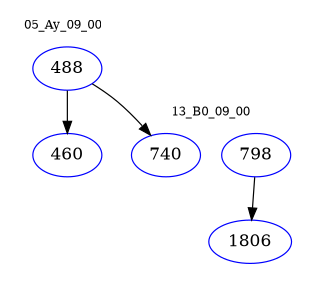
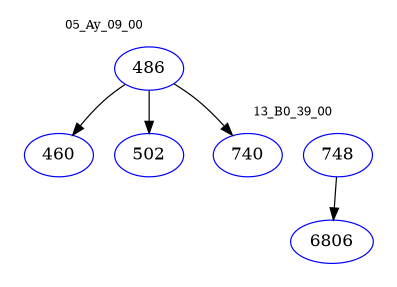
(67, 69) -> (149, 69)
(211, 112) -> (293, 112)
none -> (149, 155)
(256, 155) -> (338, 155)
(250, 242) -> (332, 242)
